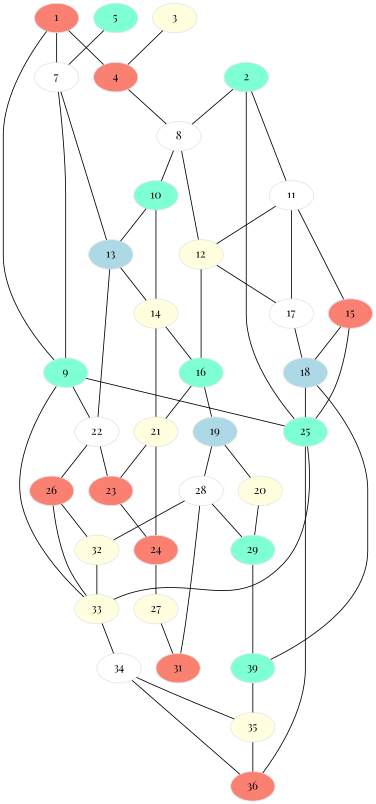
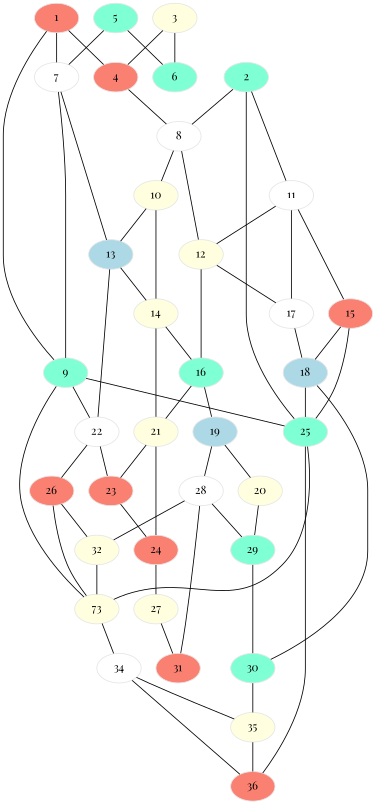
none -> (175, 77)
(156, 195) -> (156, 195)
(97, 609) -> (97, 609)
(253, 668) -> (253, 668)
